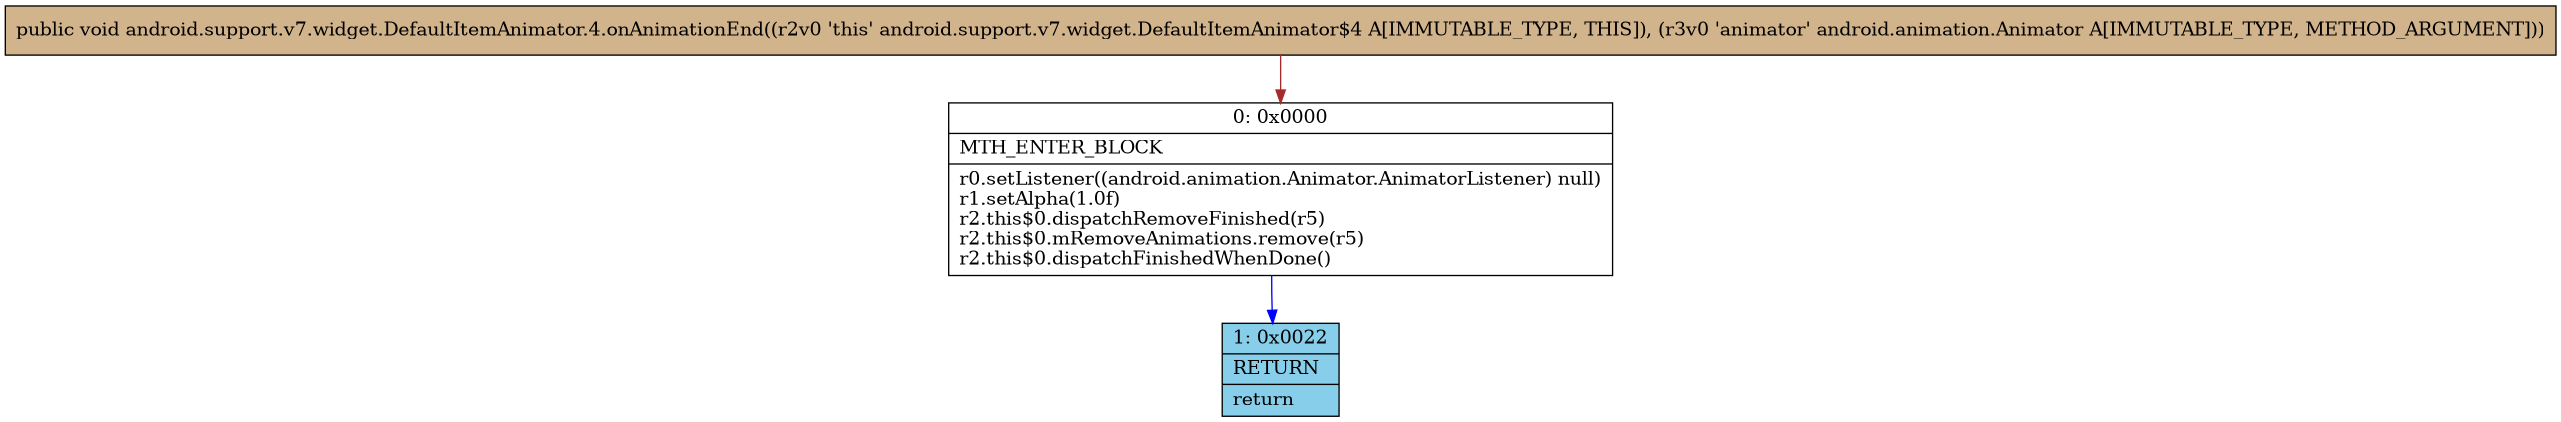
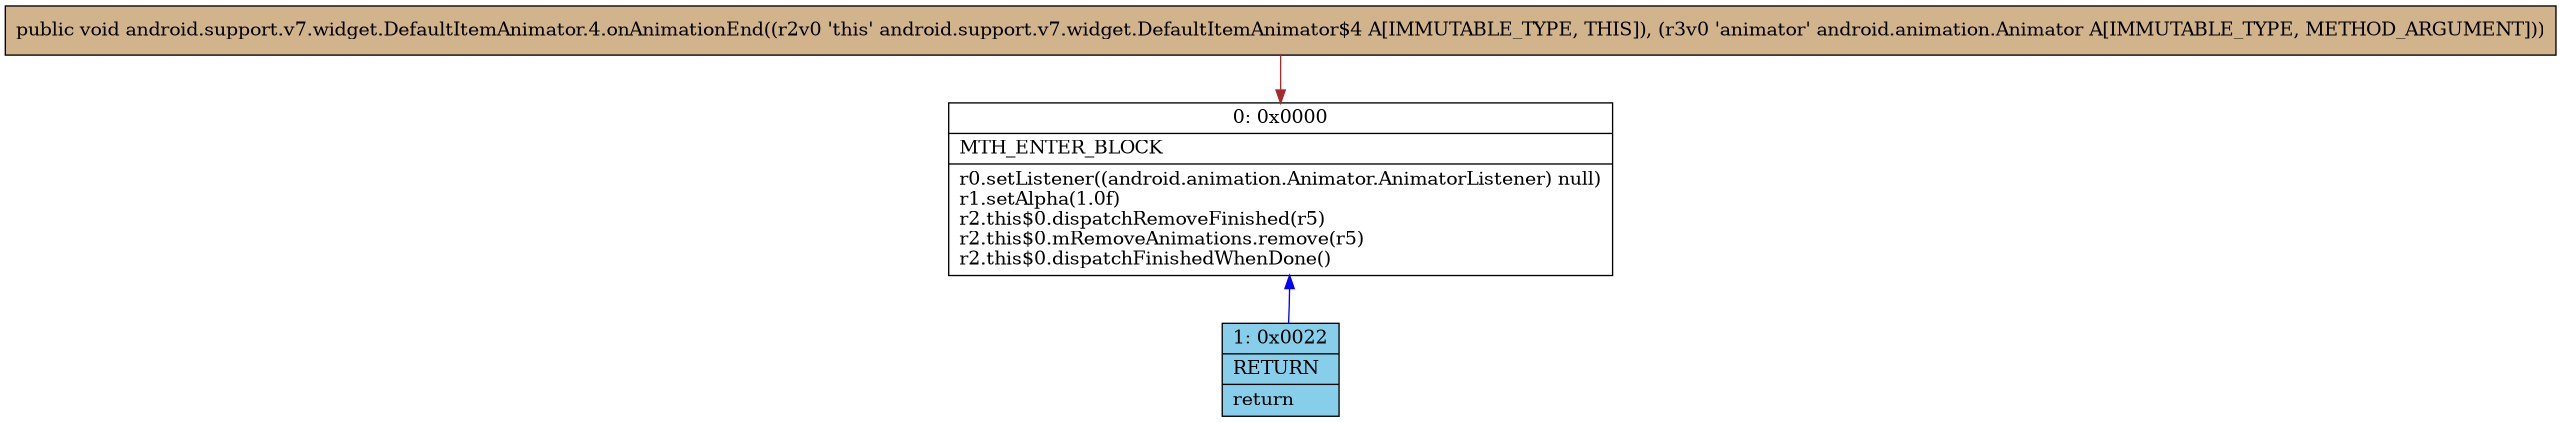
(1272, 293) -> (1289, 306)
